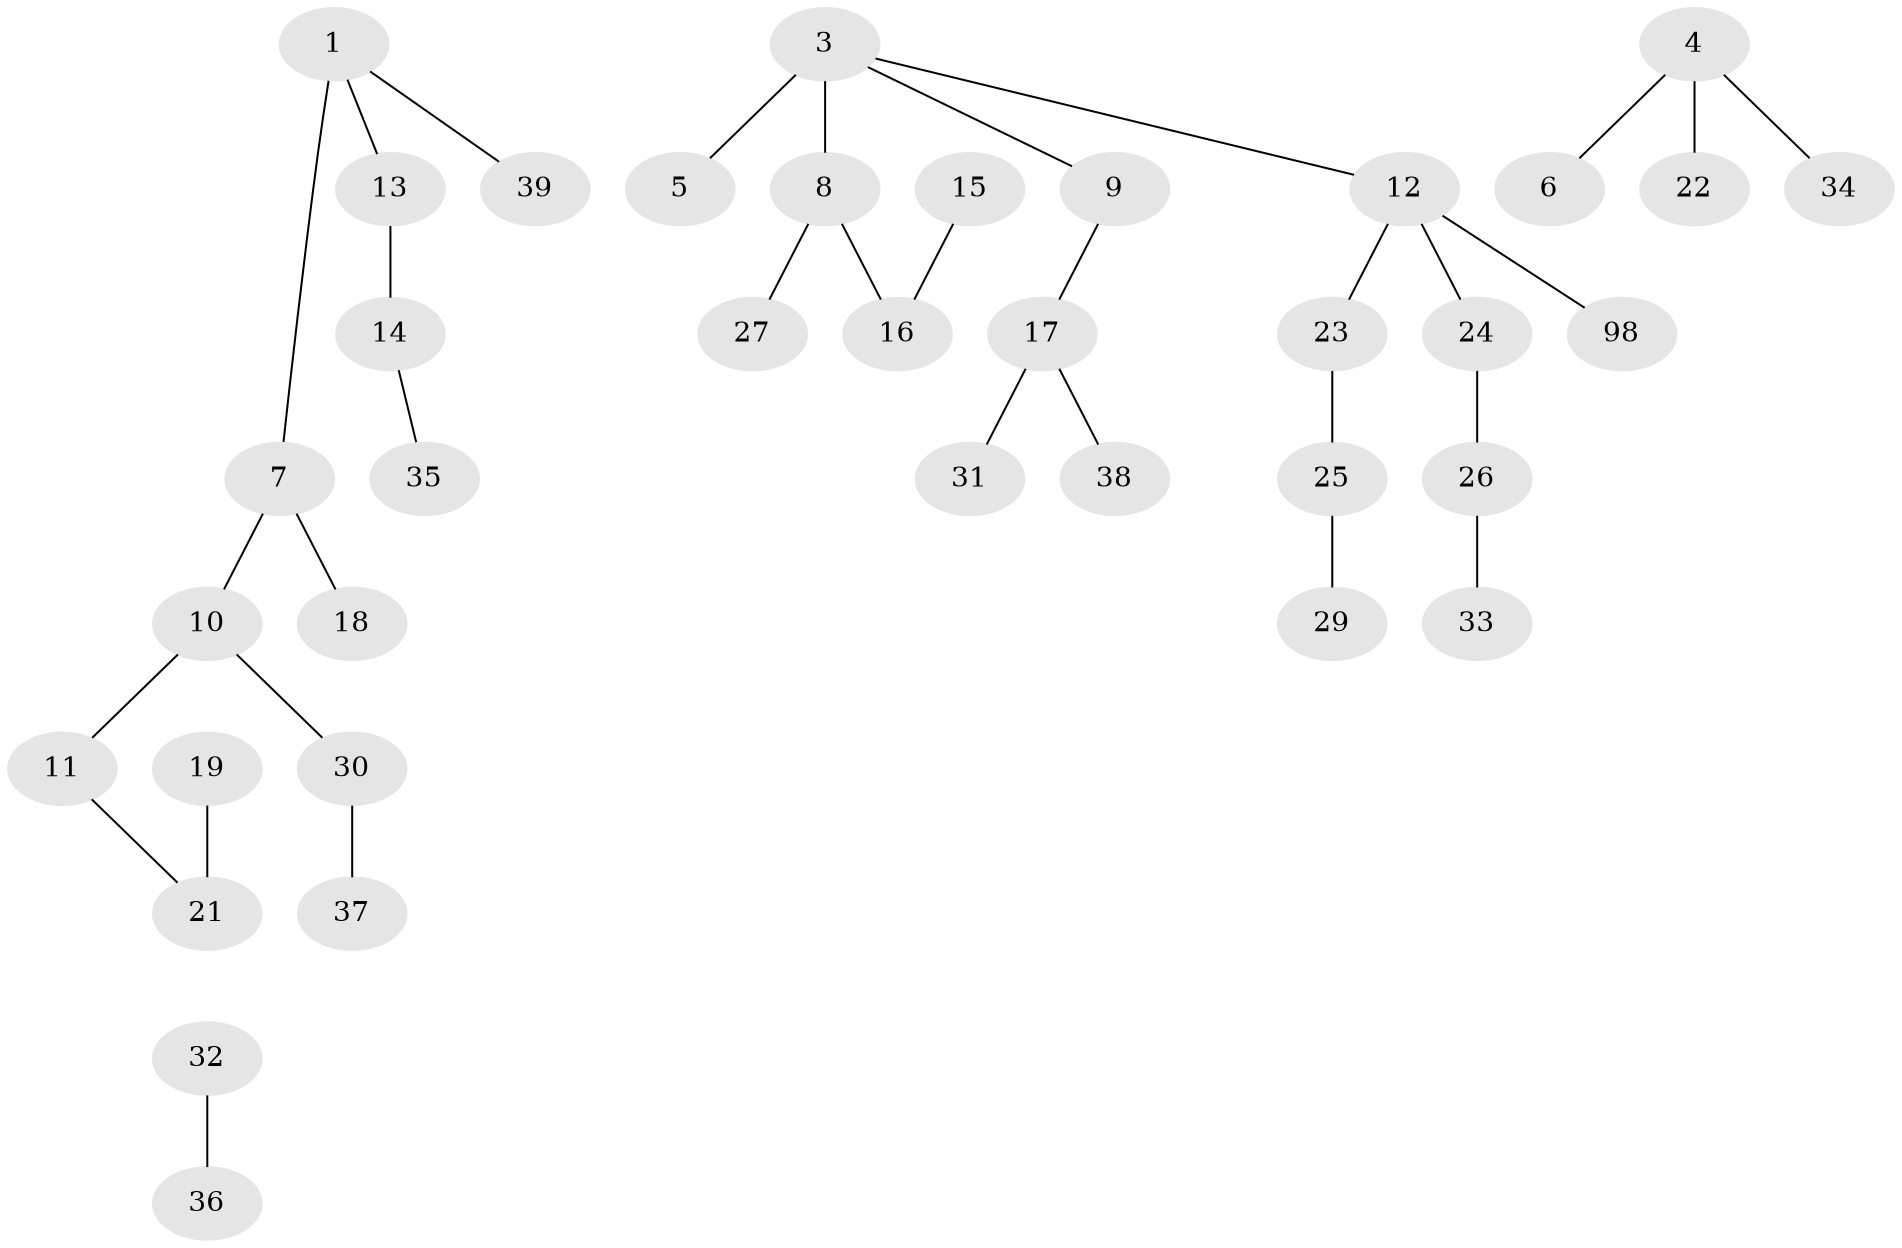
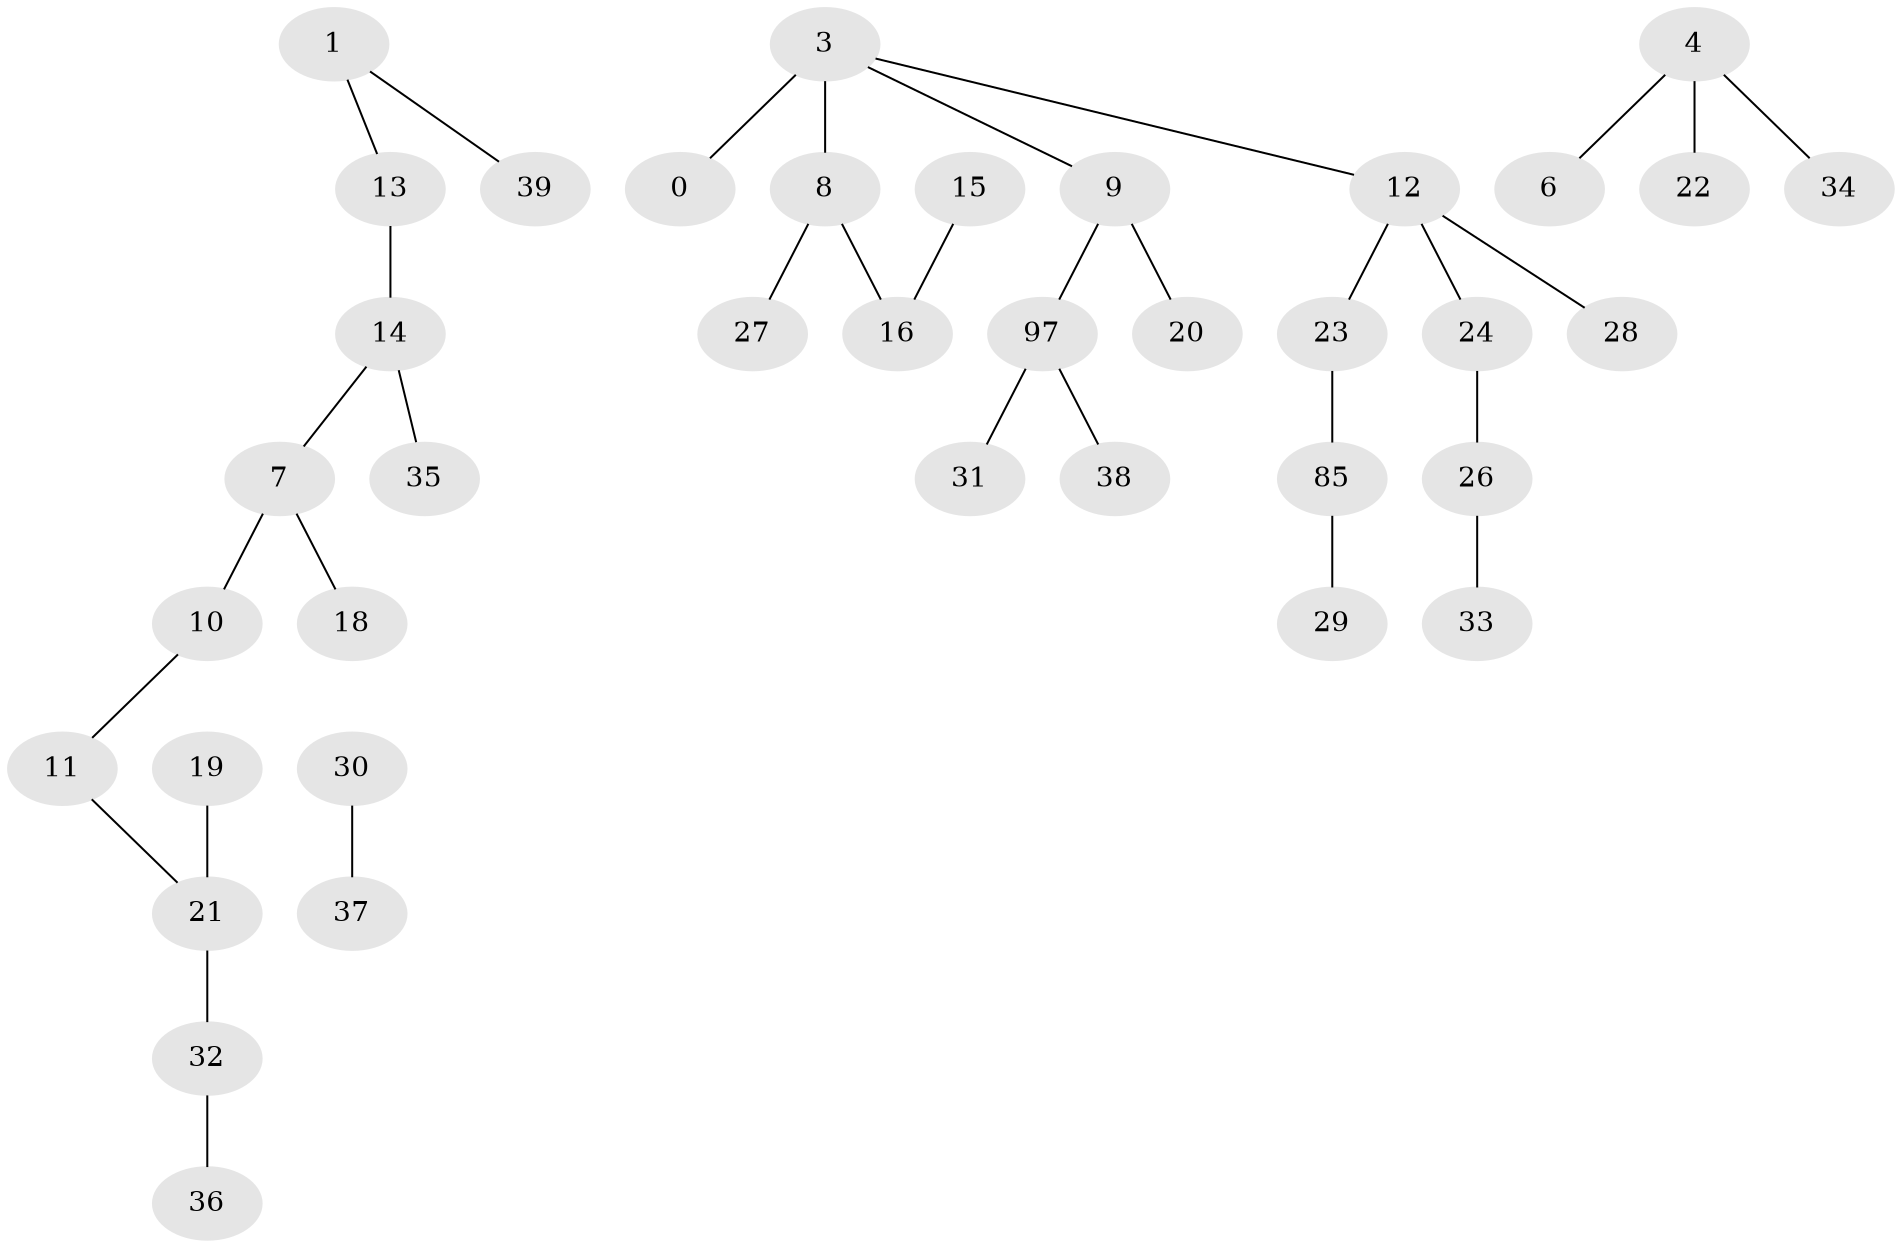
(680, 189) -> (680, 189)
(304, 261) -> (335, 407)
(1042, 334) -> (1042, 334)
none -> (1187, 334)
(1622, 334) -> (1622, 334)
(1332, 479) -> (1332, 479)
(280, 696) -> none
none -> (207, 986)
